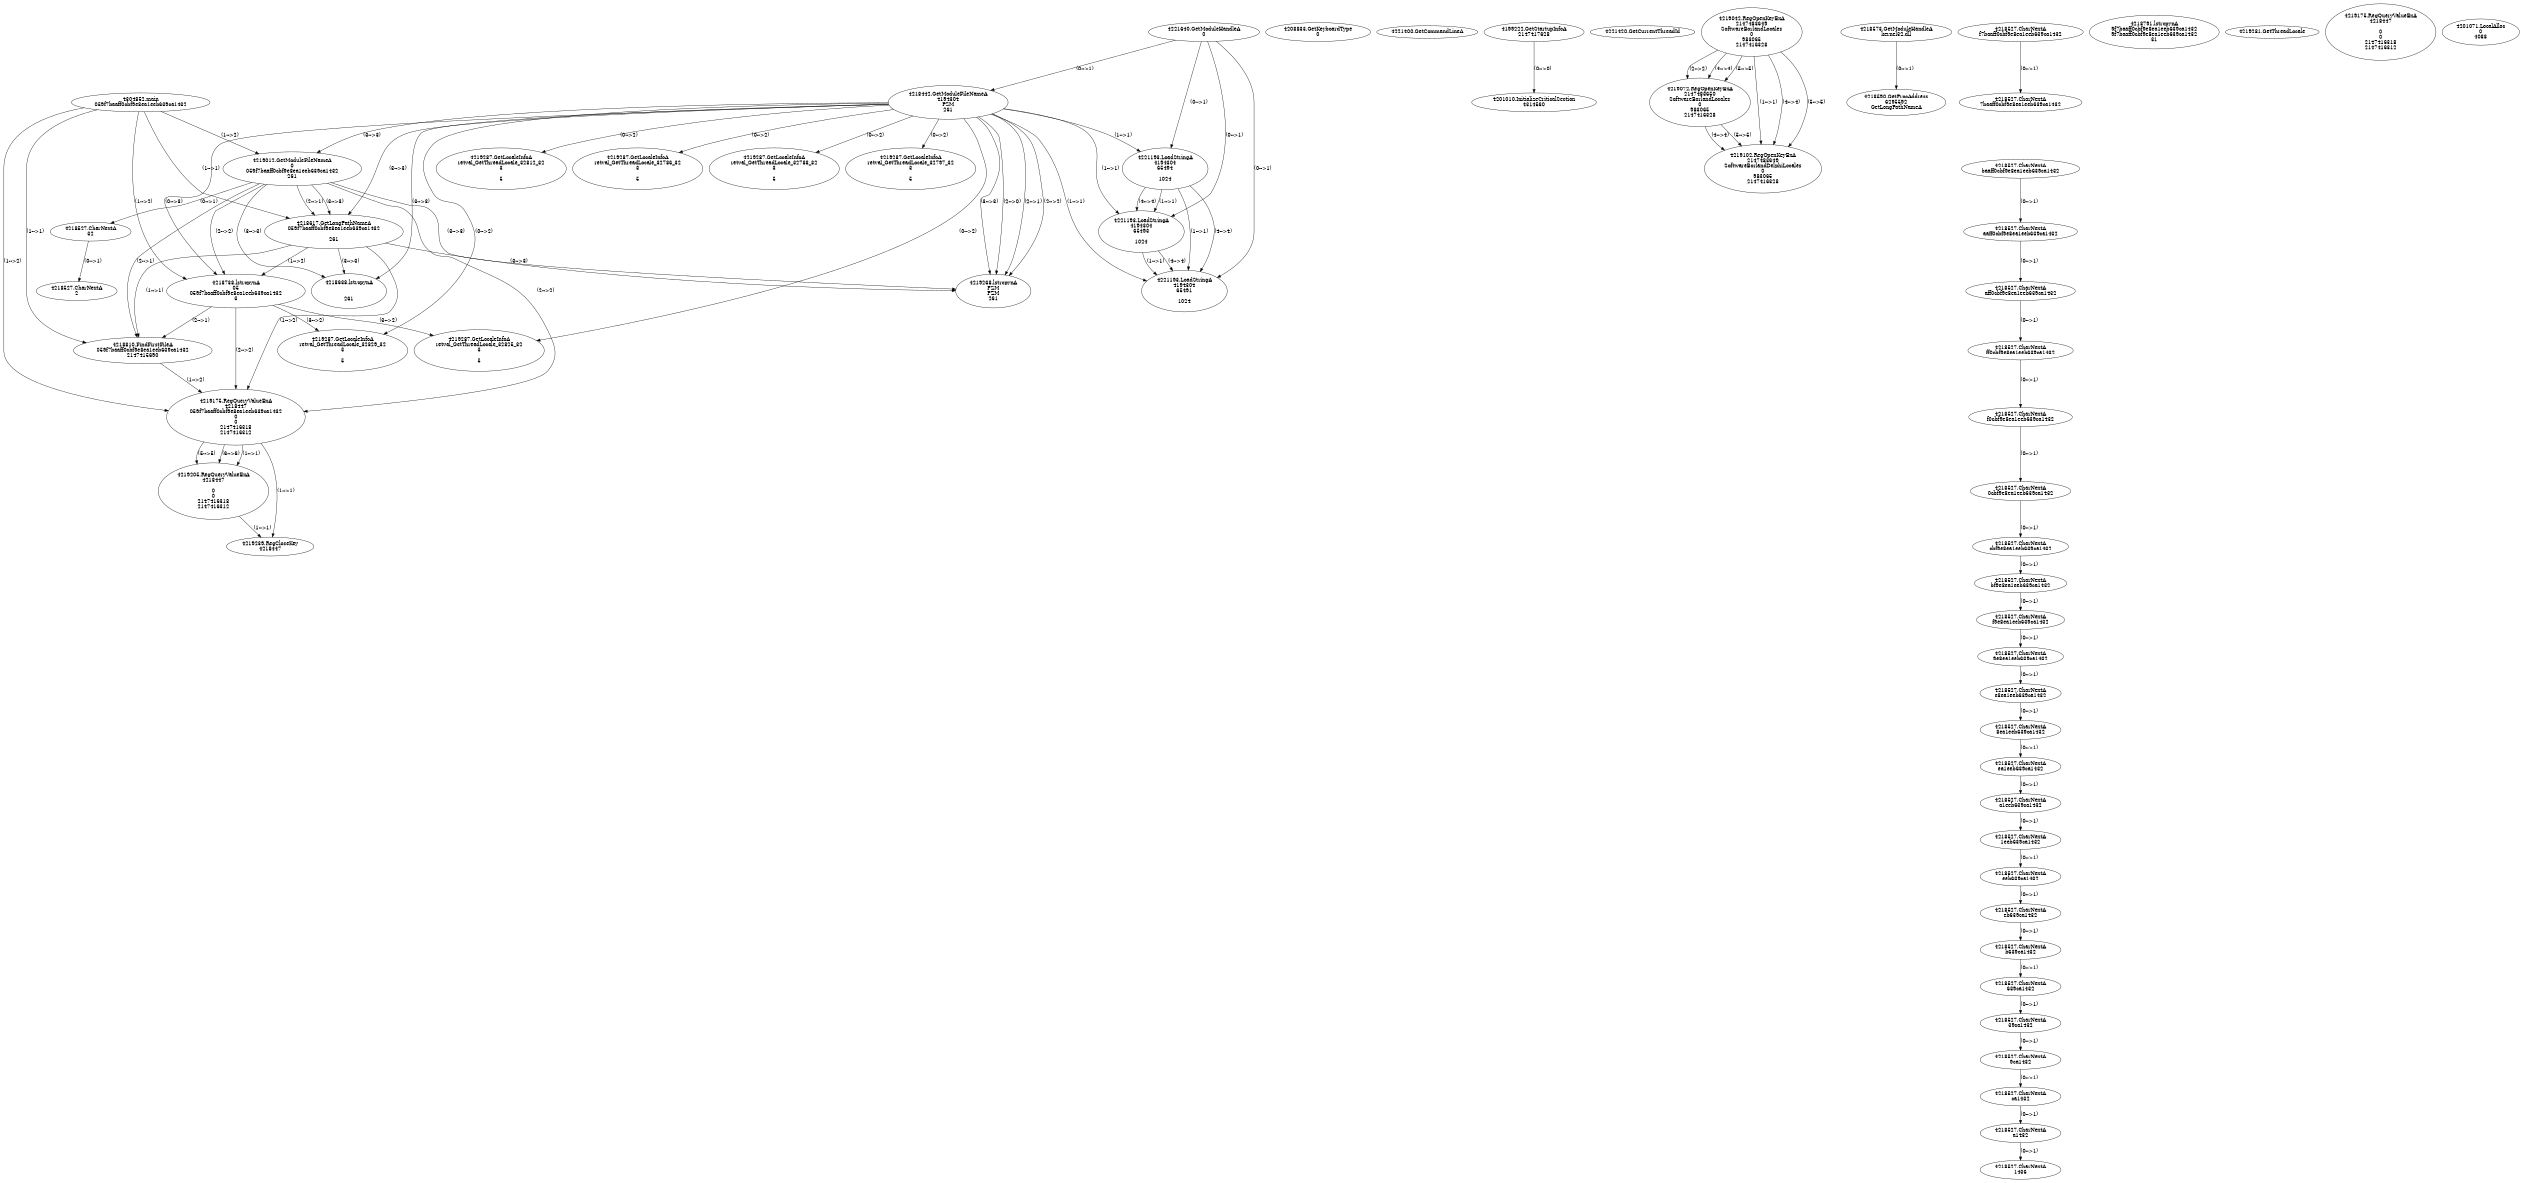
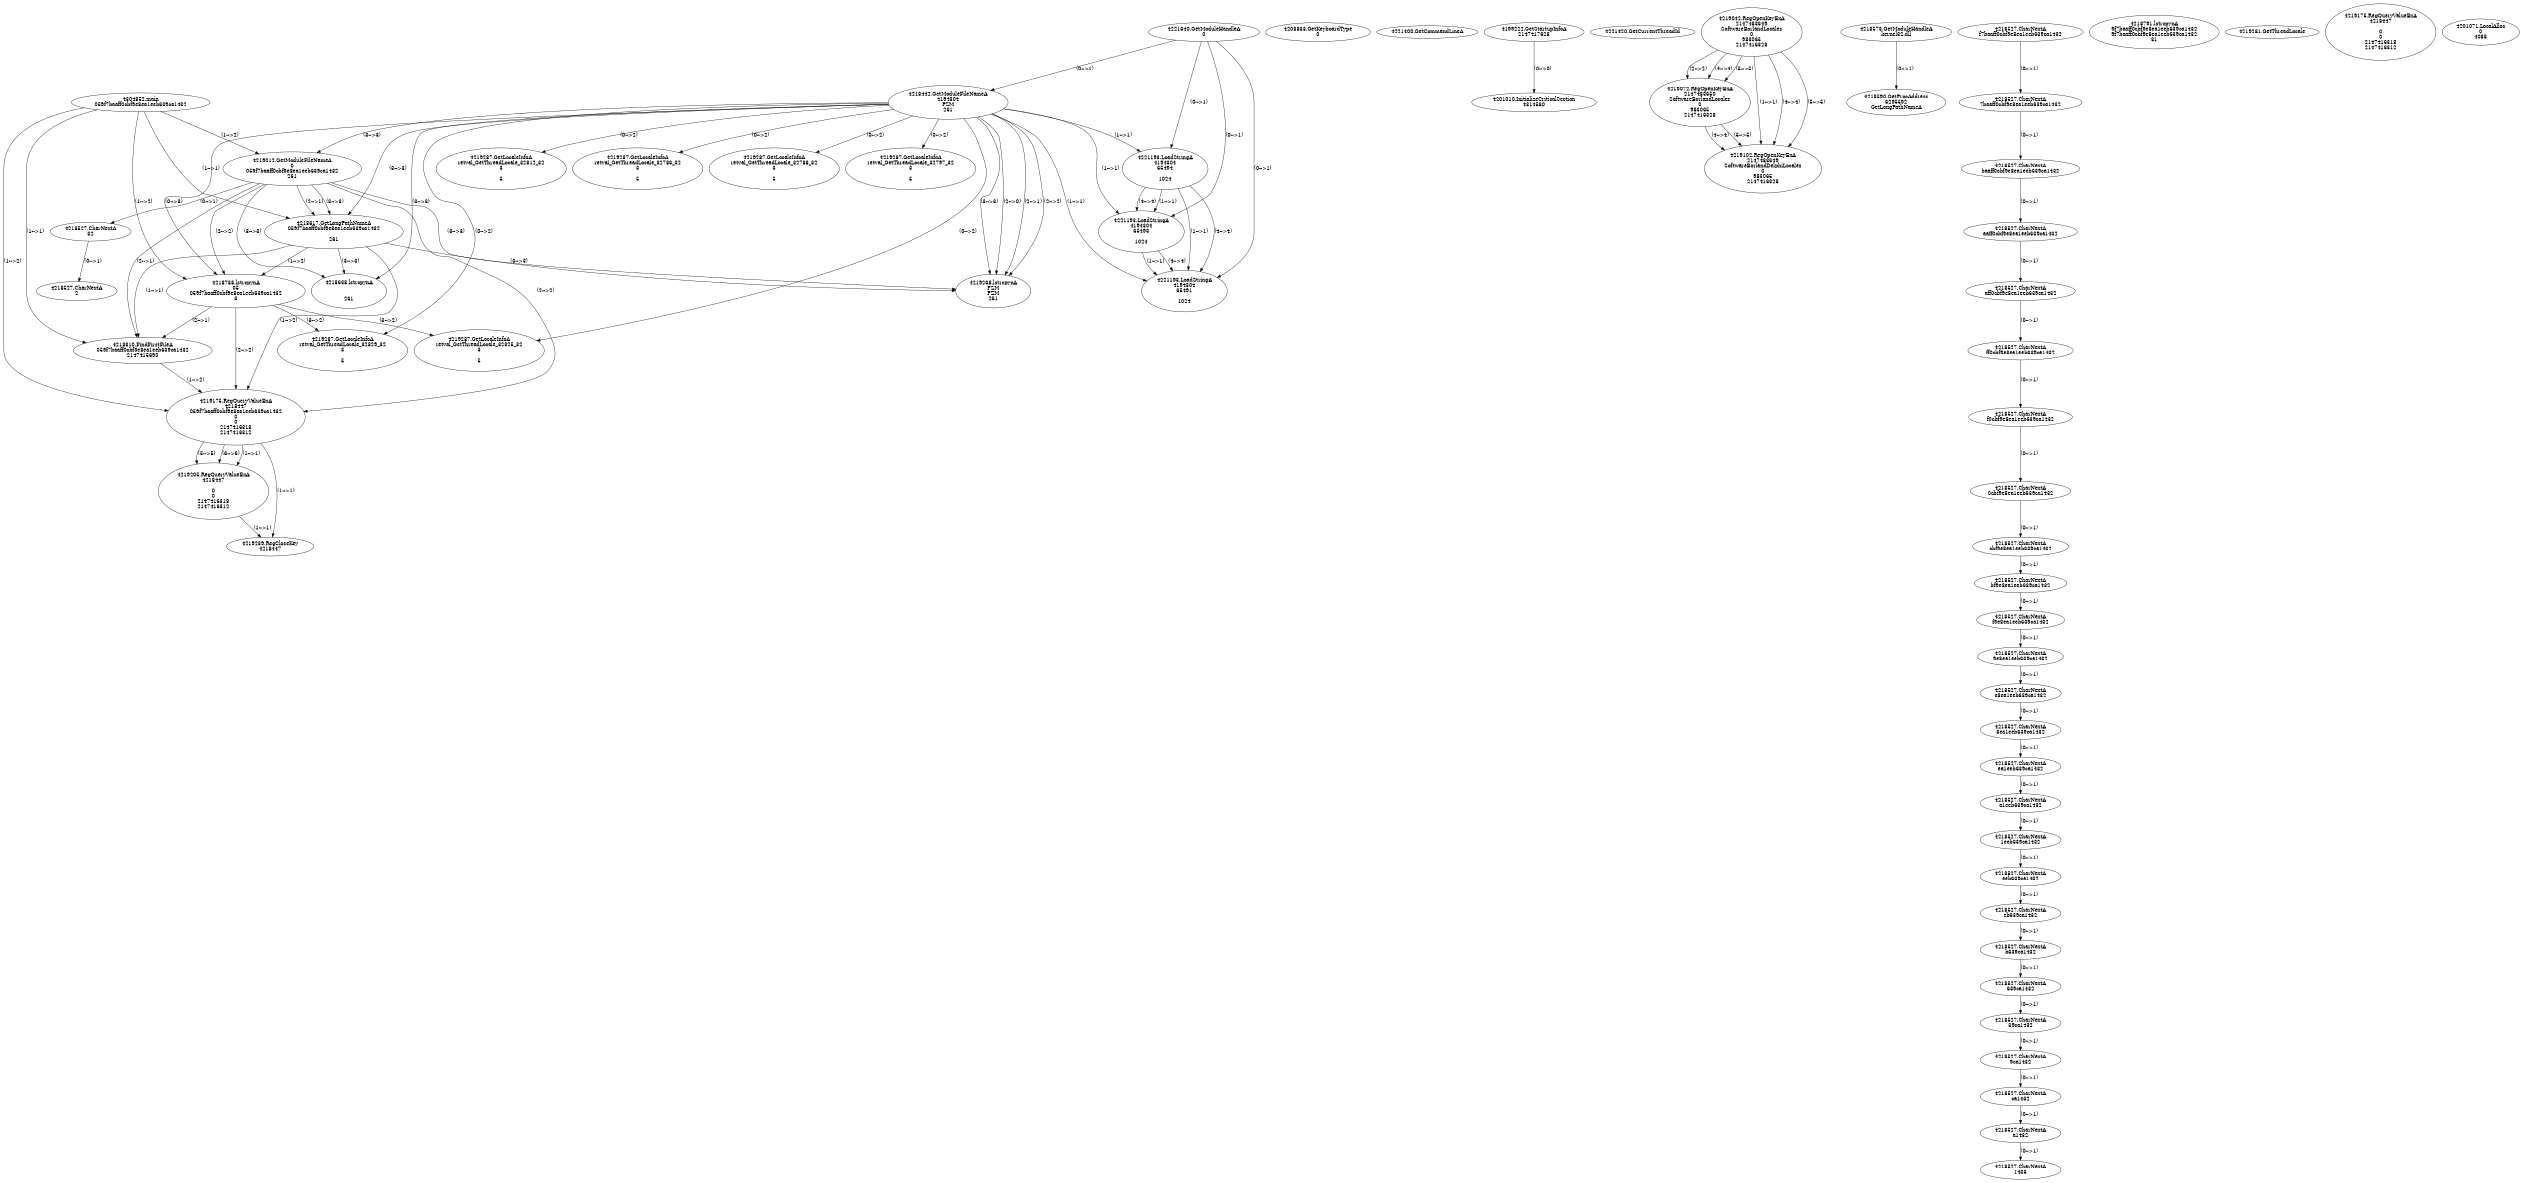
none -> (2021, 134)
